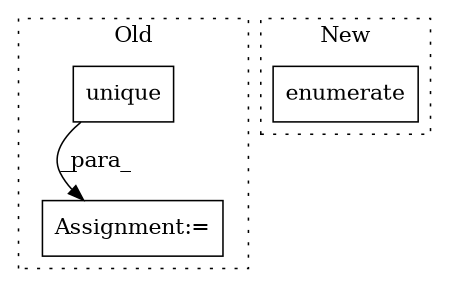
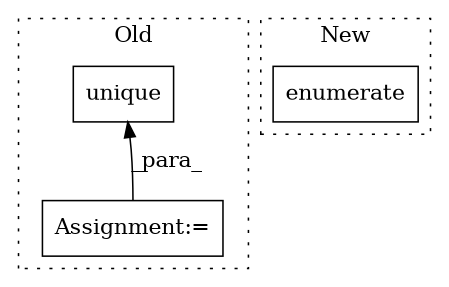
(58, 154) -> (132, 169)
